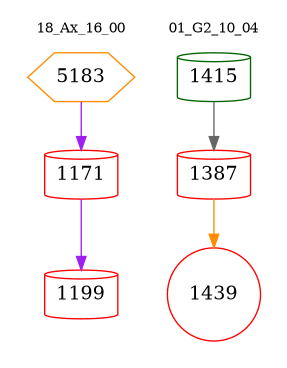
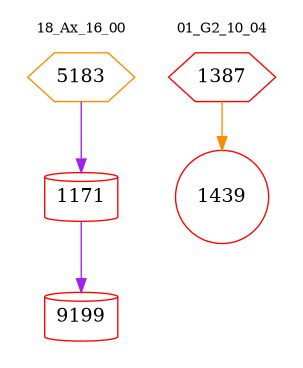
(214, 77) -> none
(214, 175) -> (222, 77)
(81, 294) -> (81, 317)
